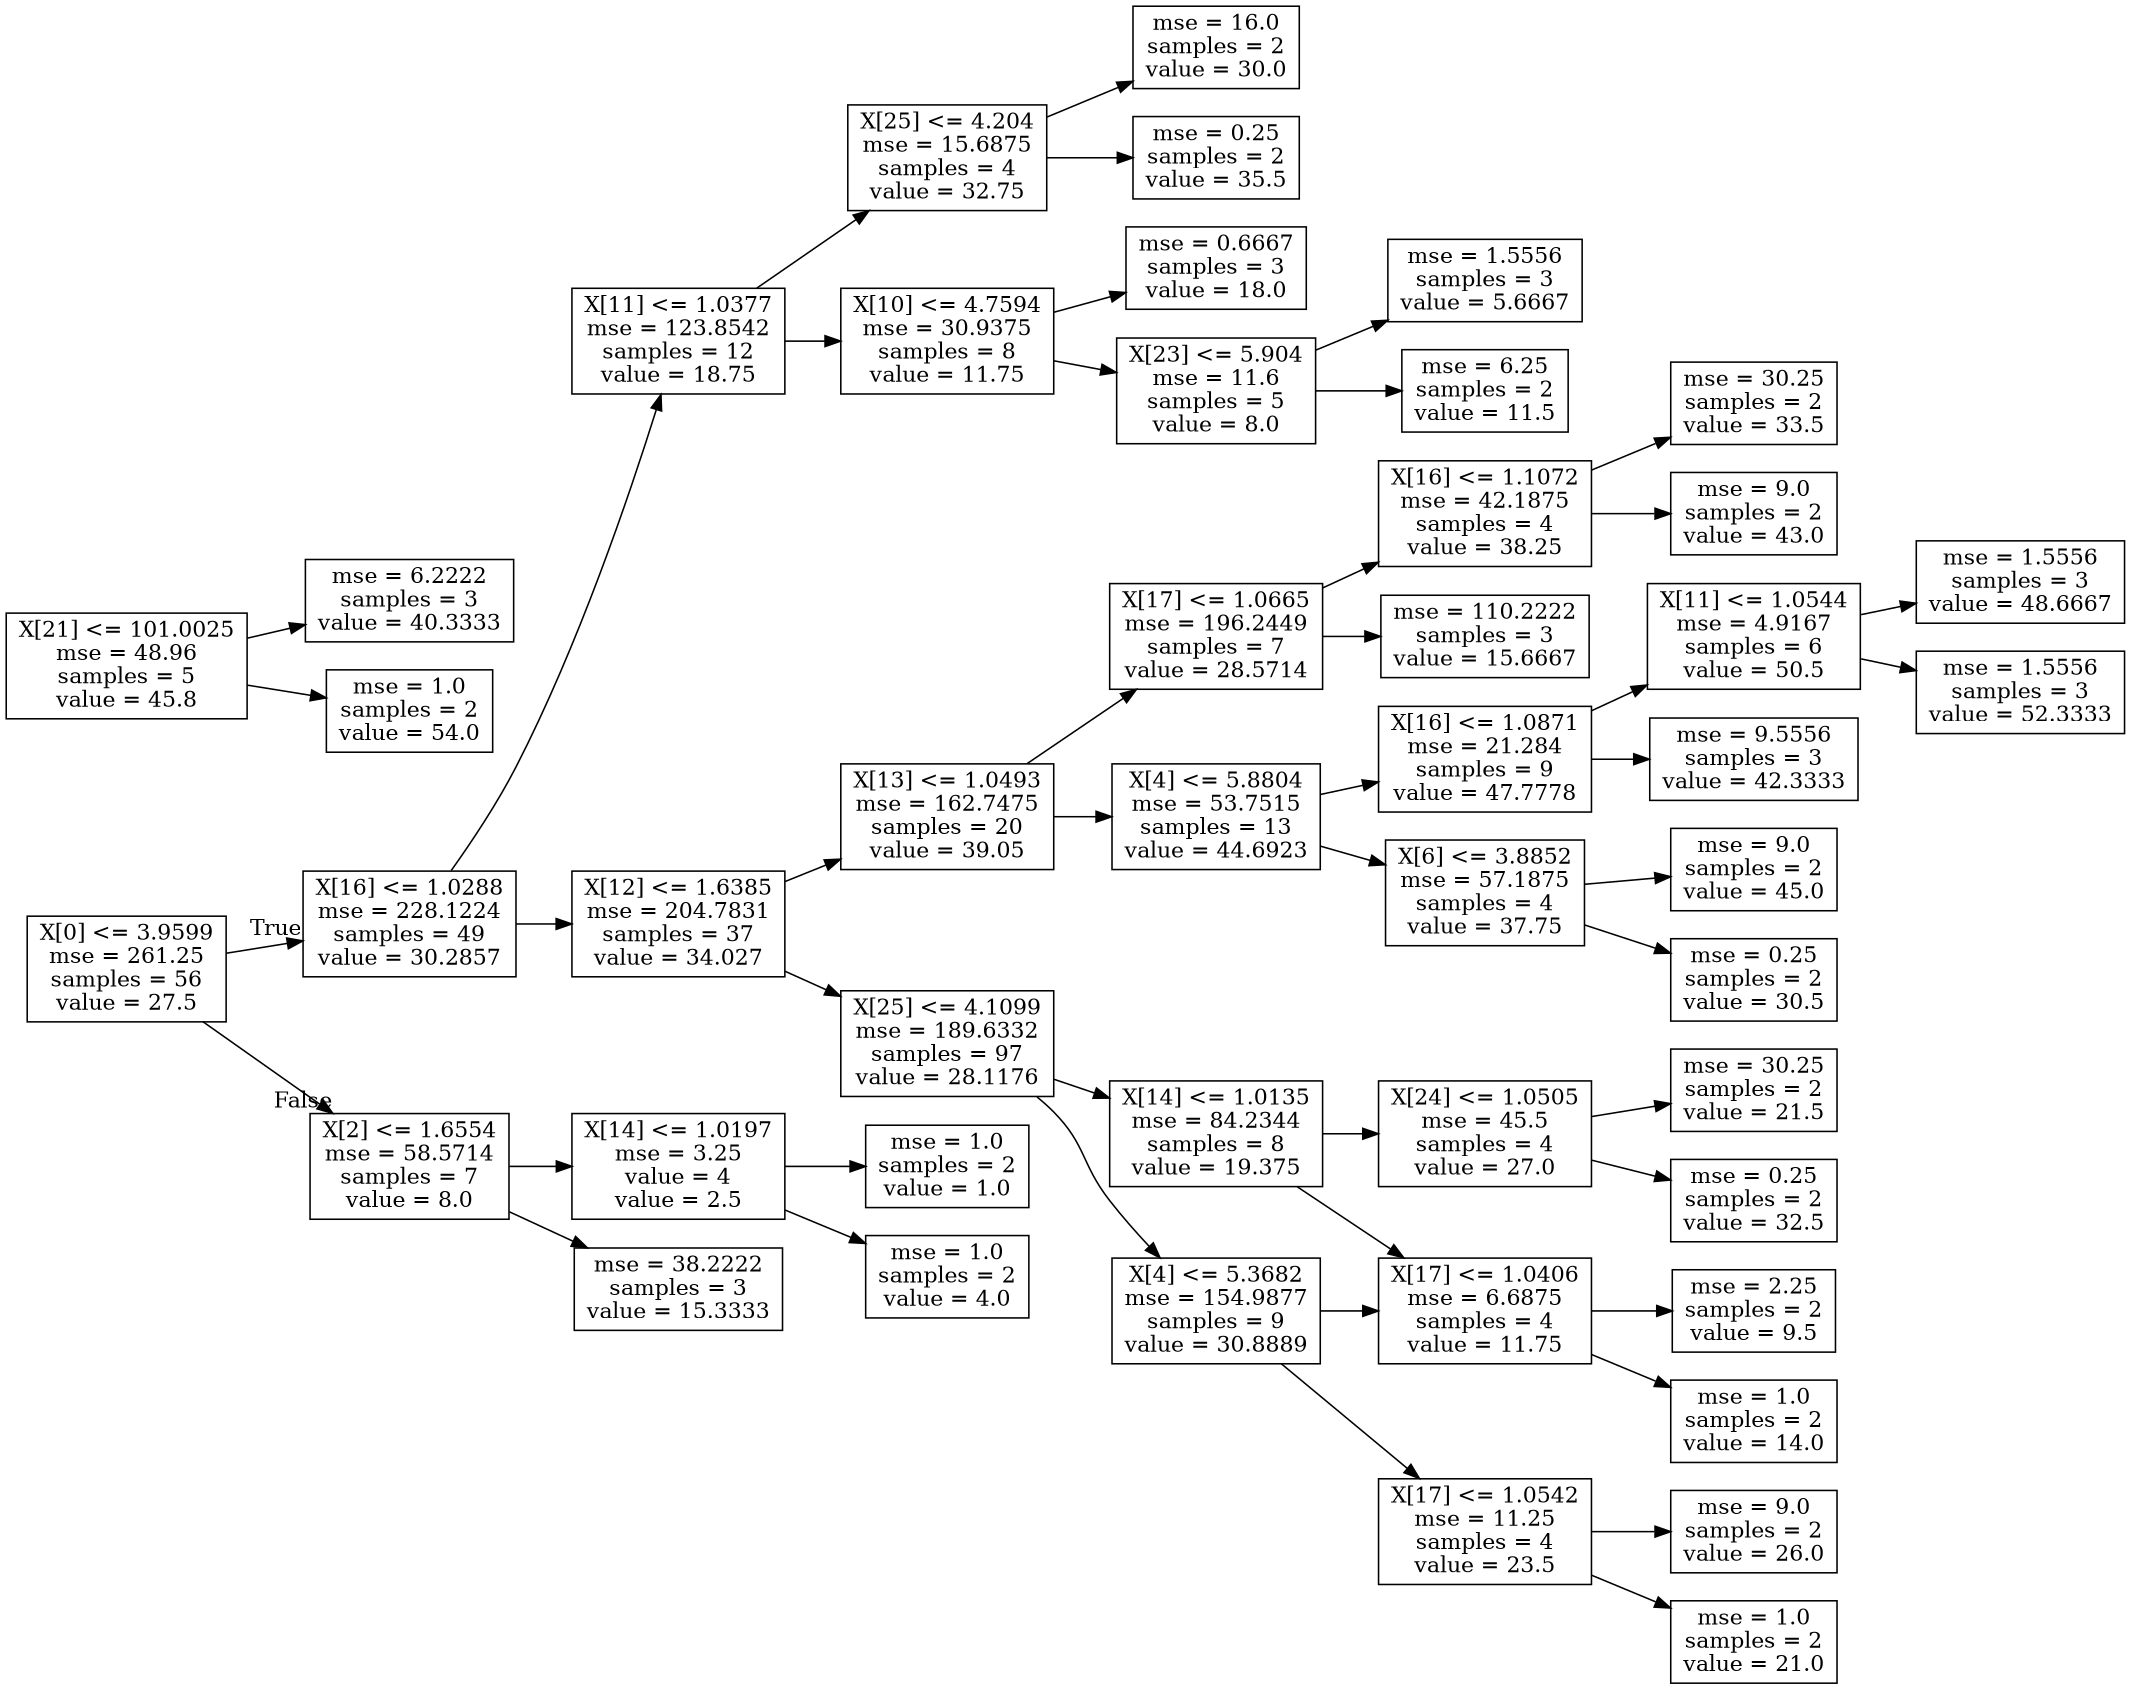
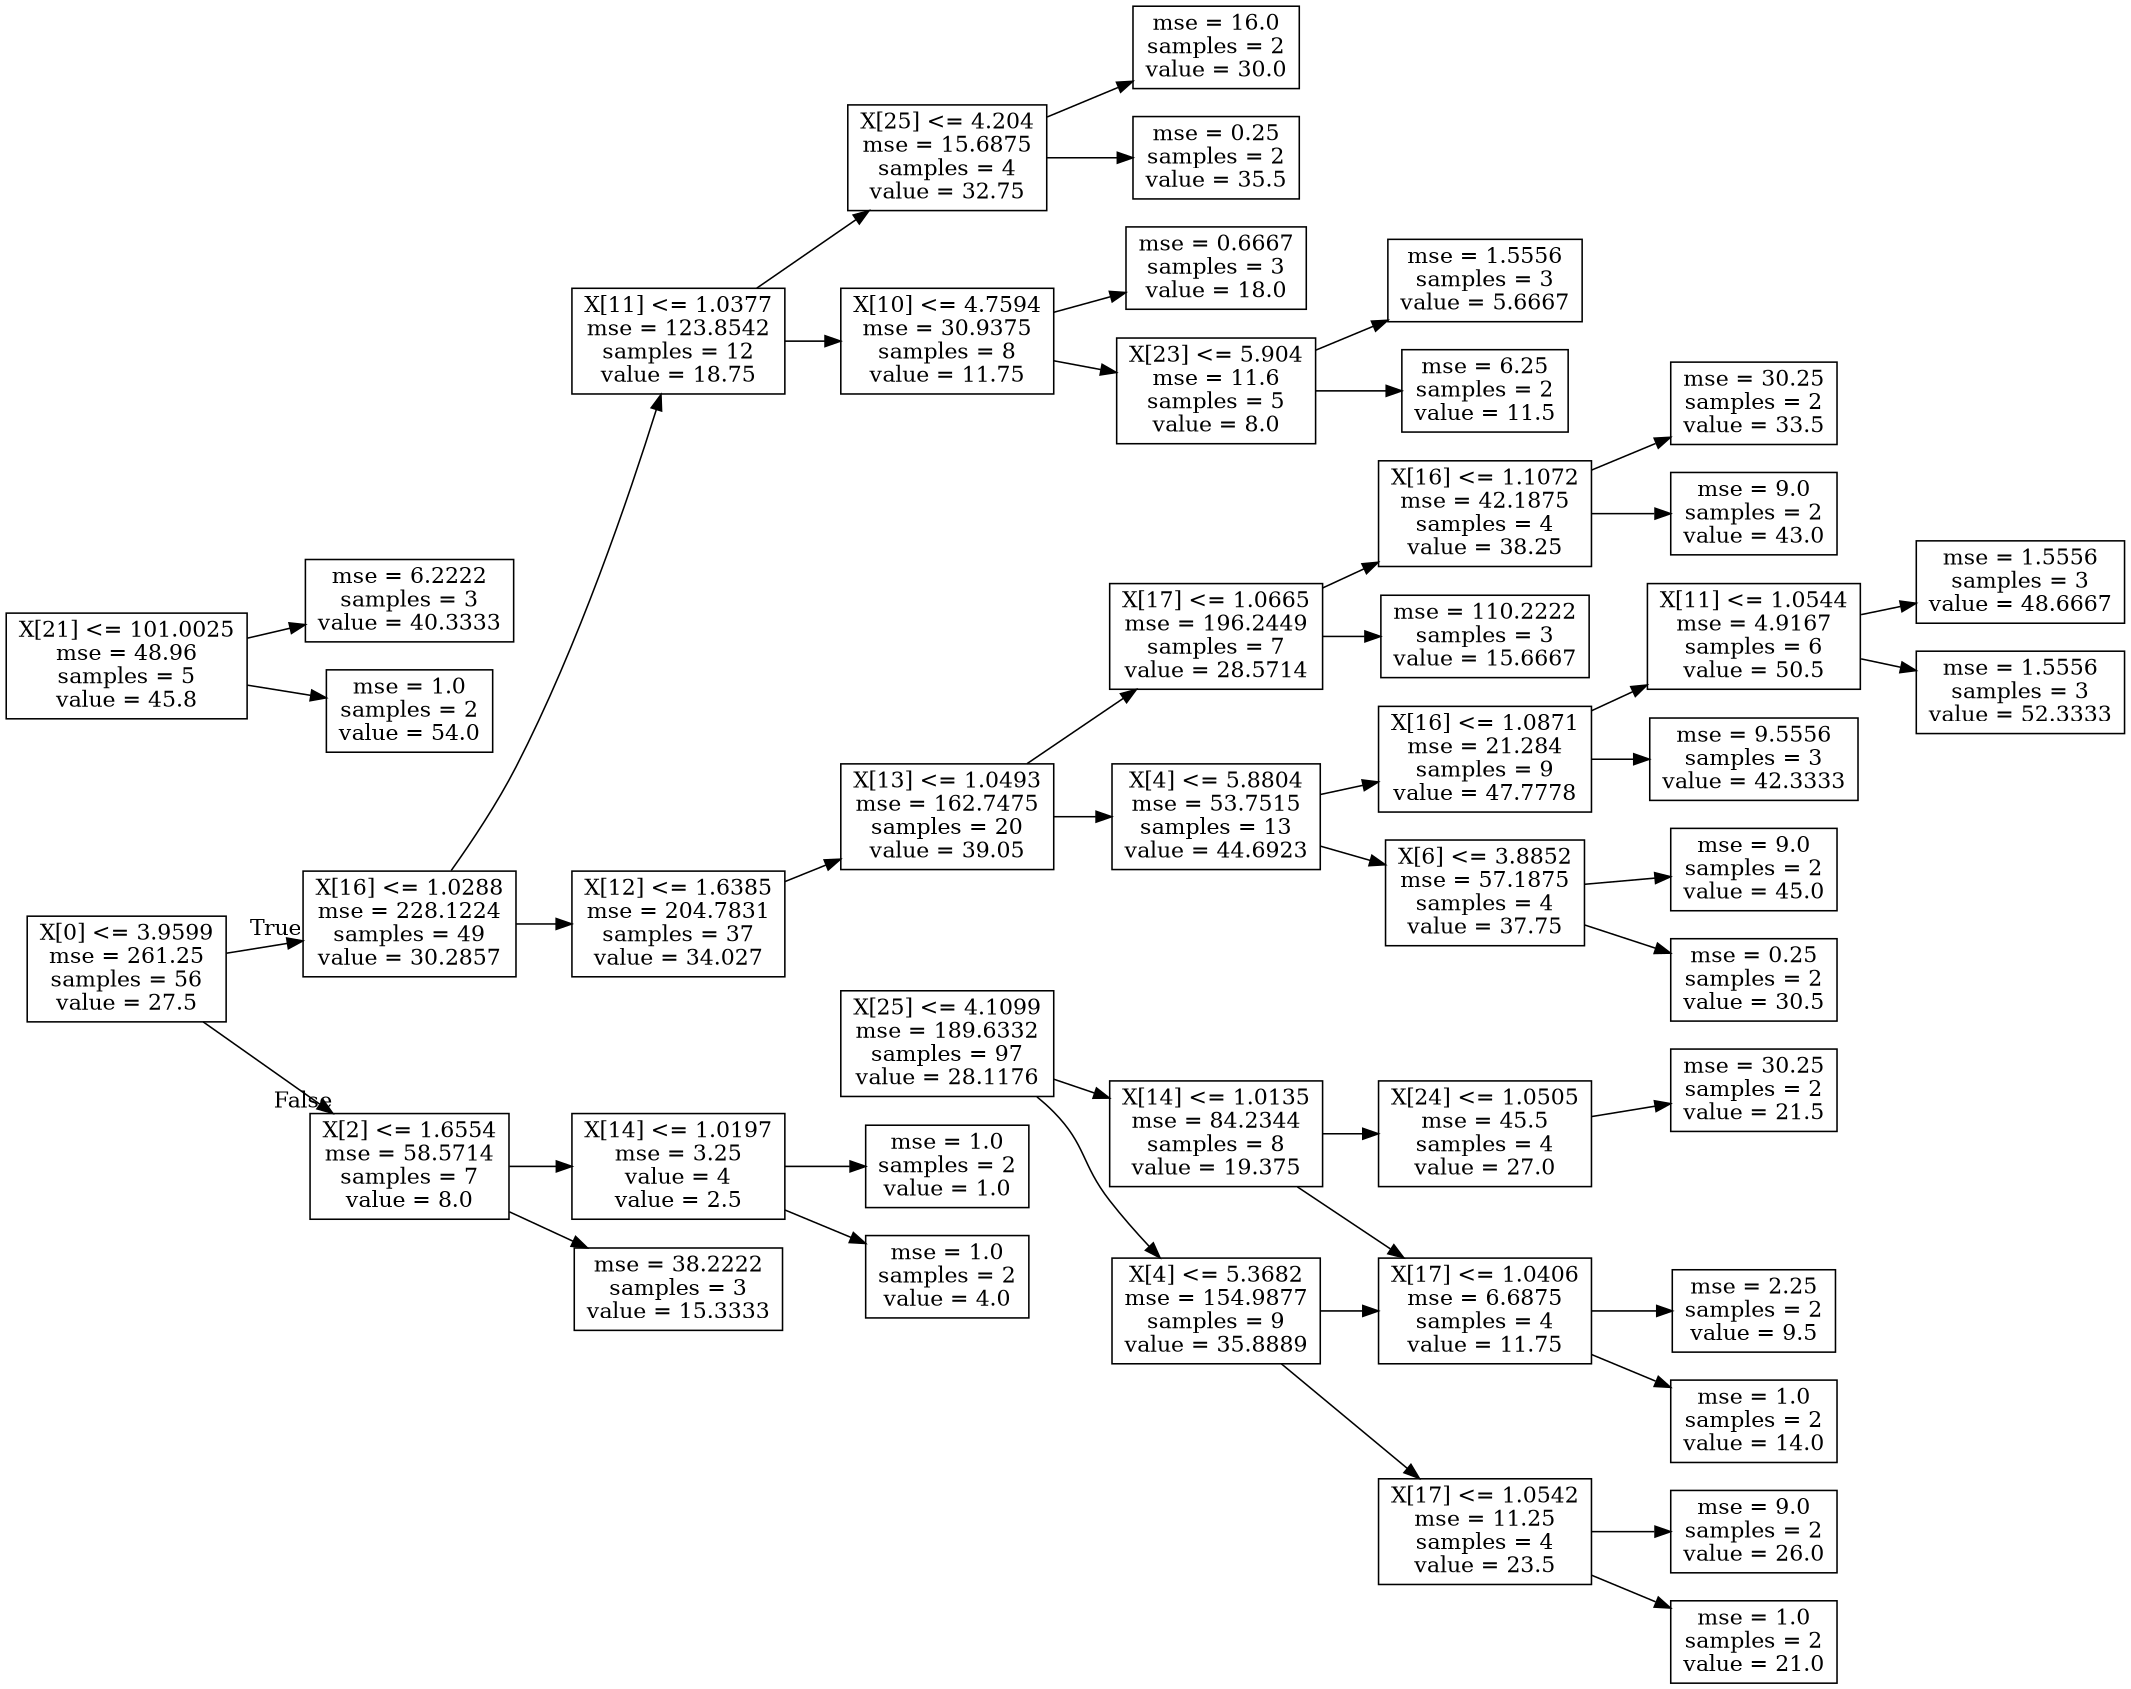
(806, 981) -> none
(1754, 1201) -> none
(1216, 1311) -> (1216, 1311)
